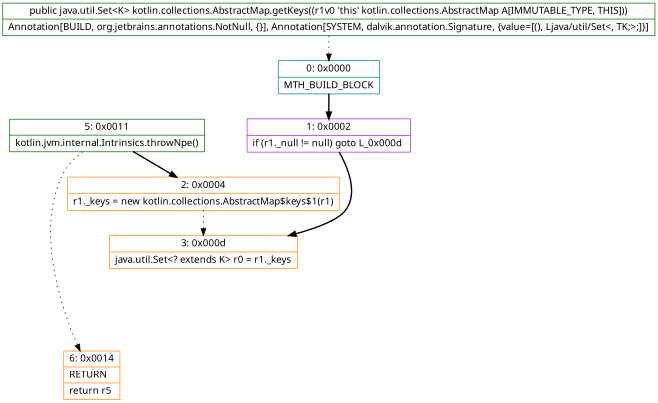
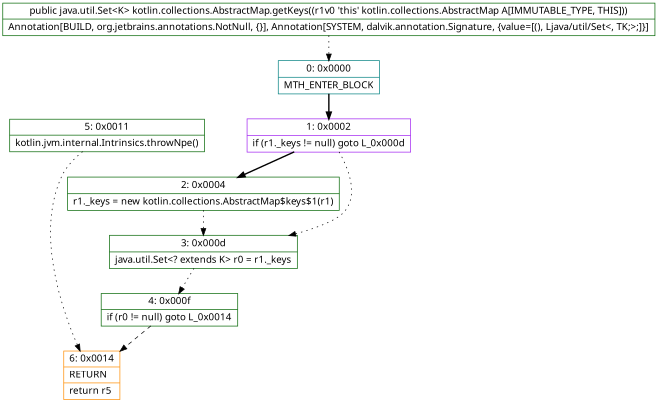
(329, 85) -> (329, 85)
(327, 143) -> (329, 143)
(152, 163) -> (269, 163)
(203, 194) -> (203, 194)
(347, 208) -> (347, 208)
(203, 252) -> (203, 252)
none -> (169, 310)
